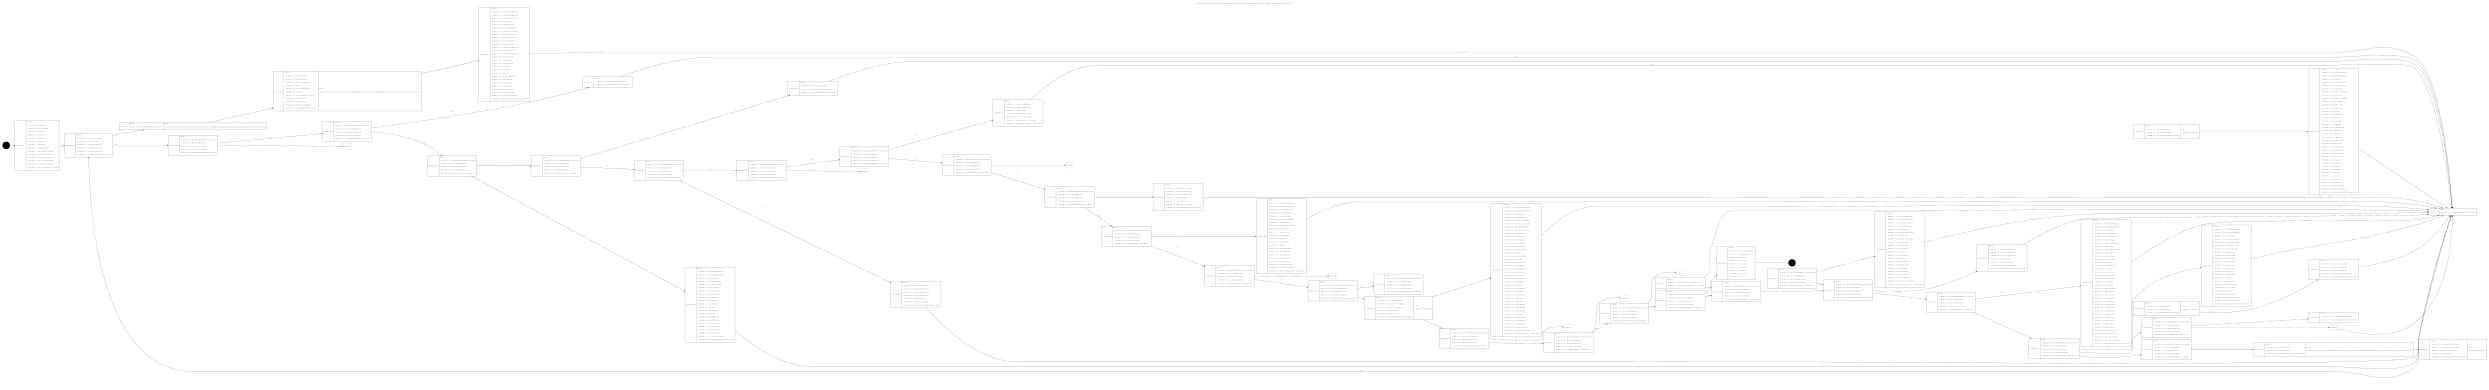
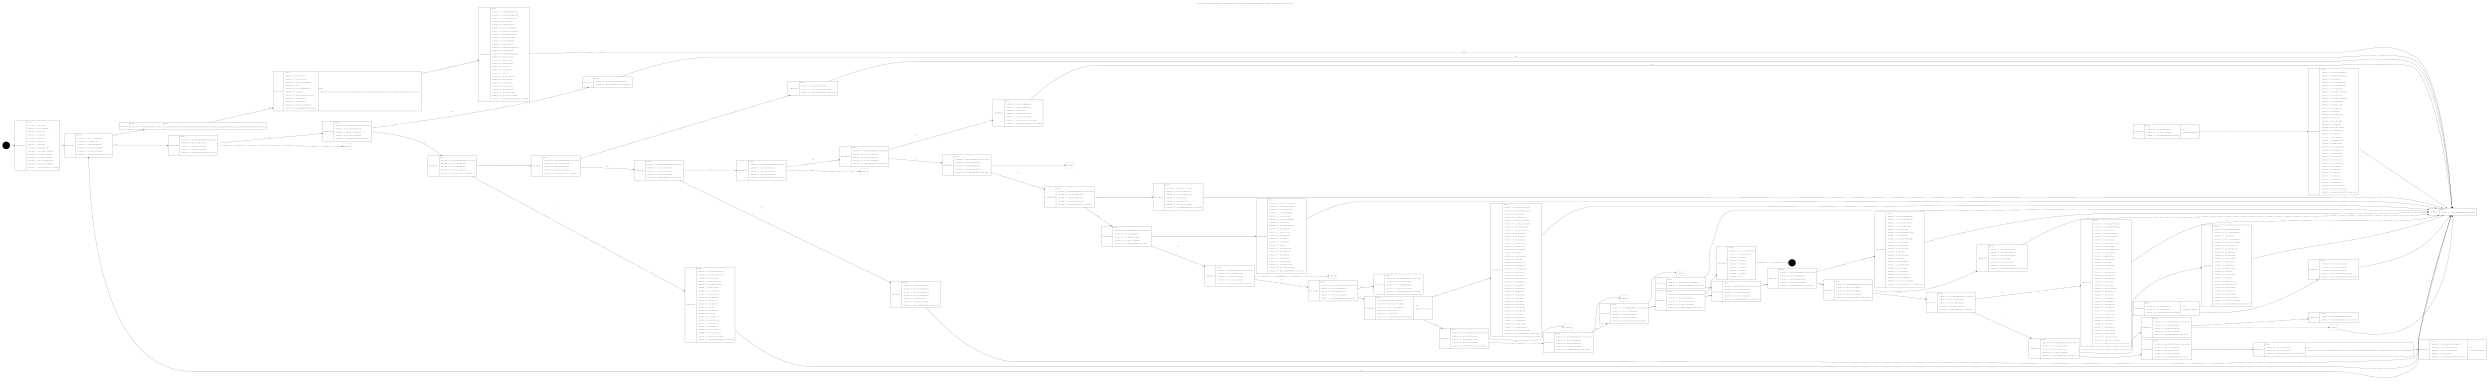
(1792, 291) -> (1764, 285)
